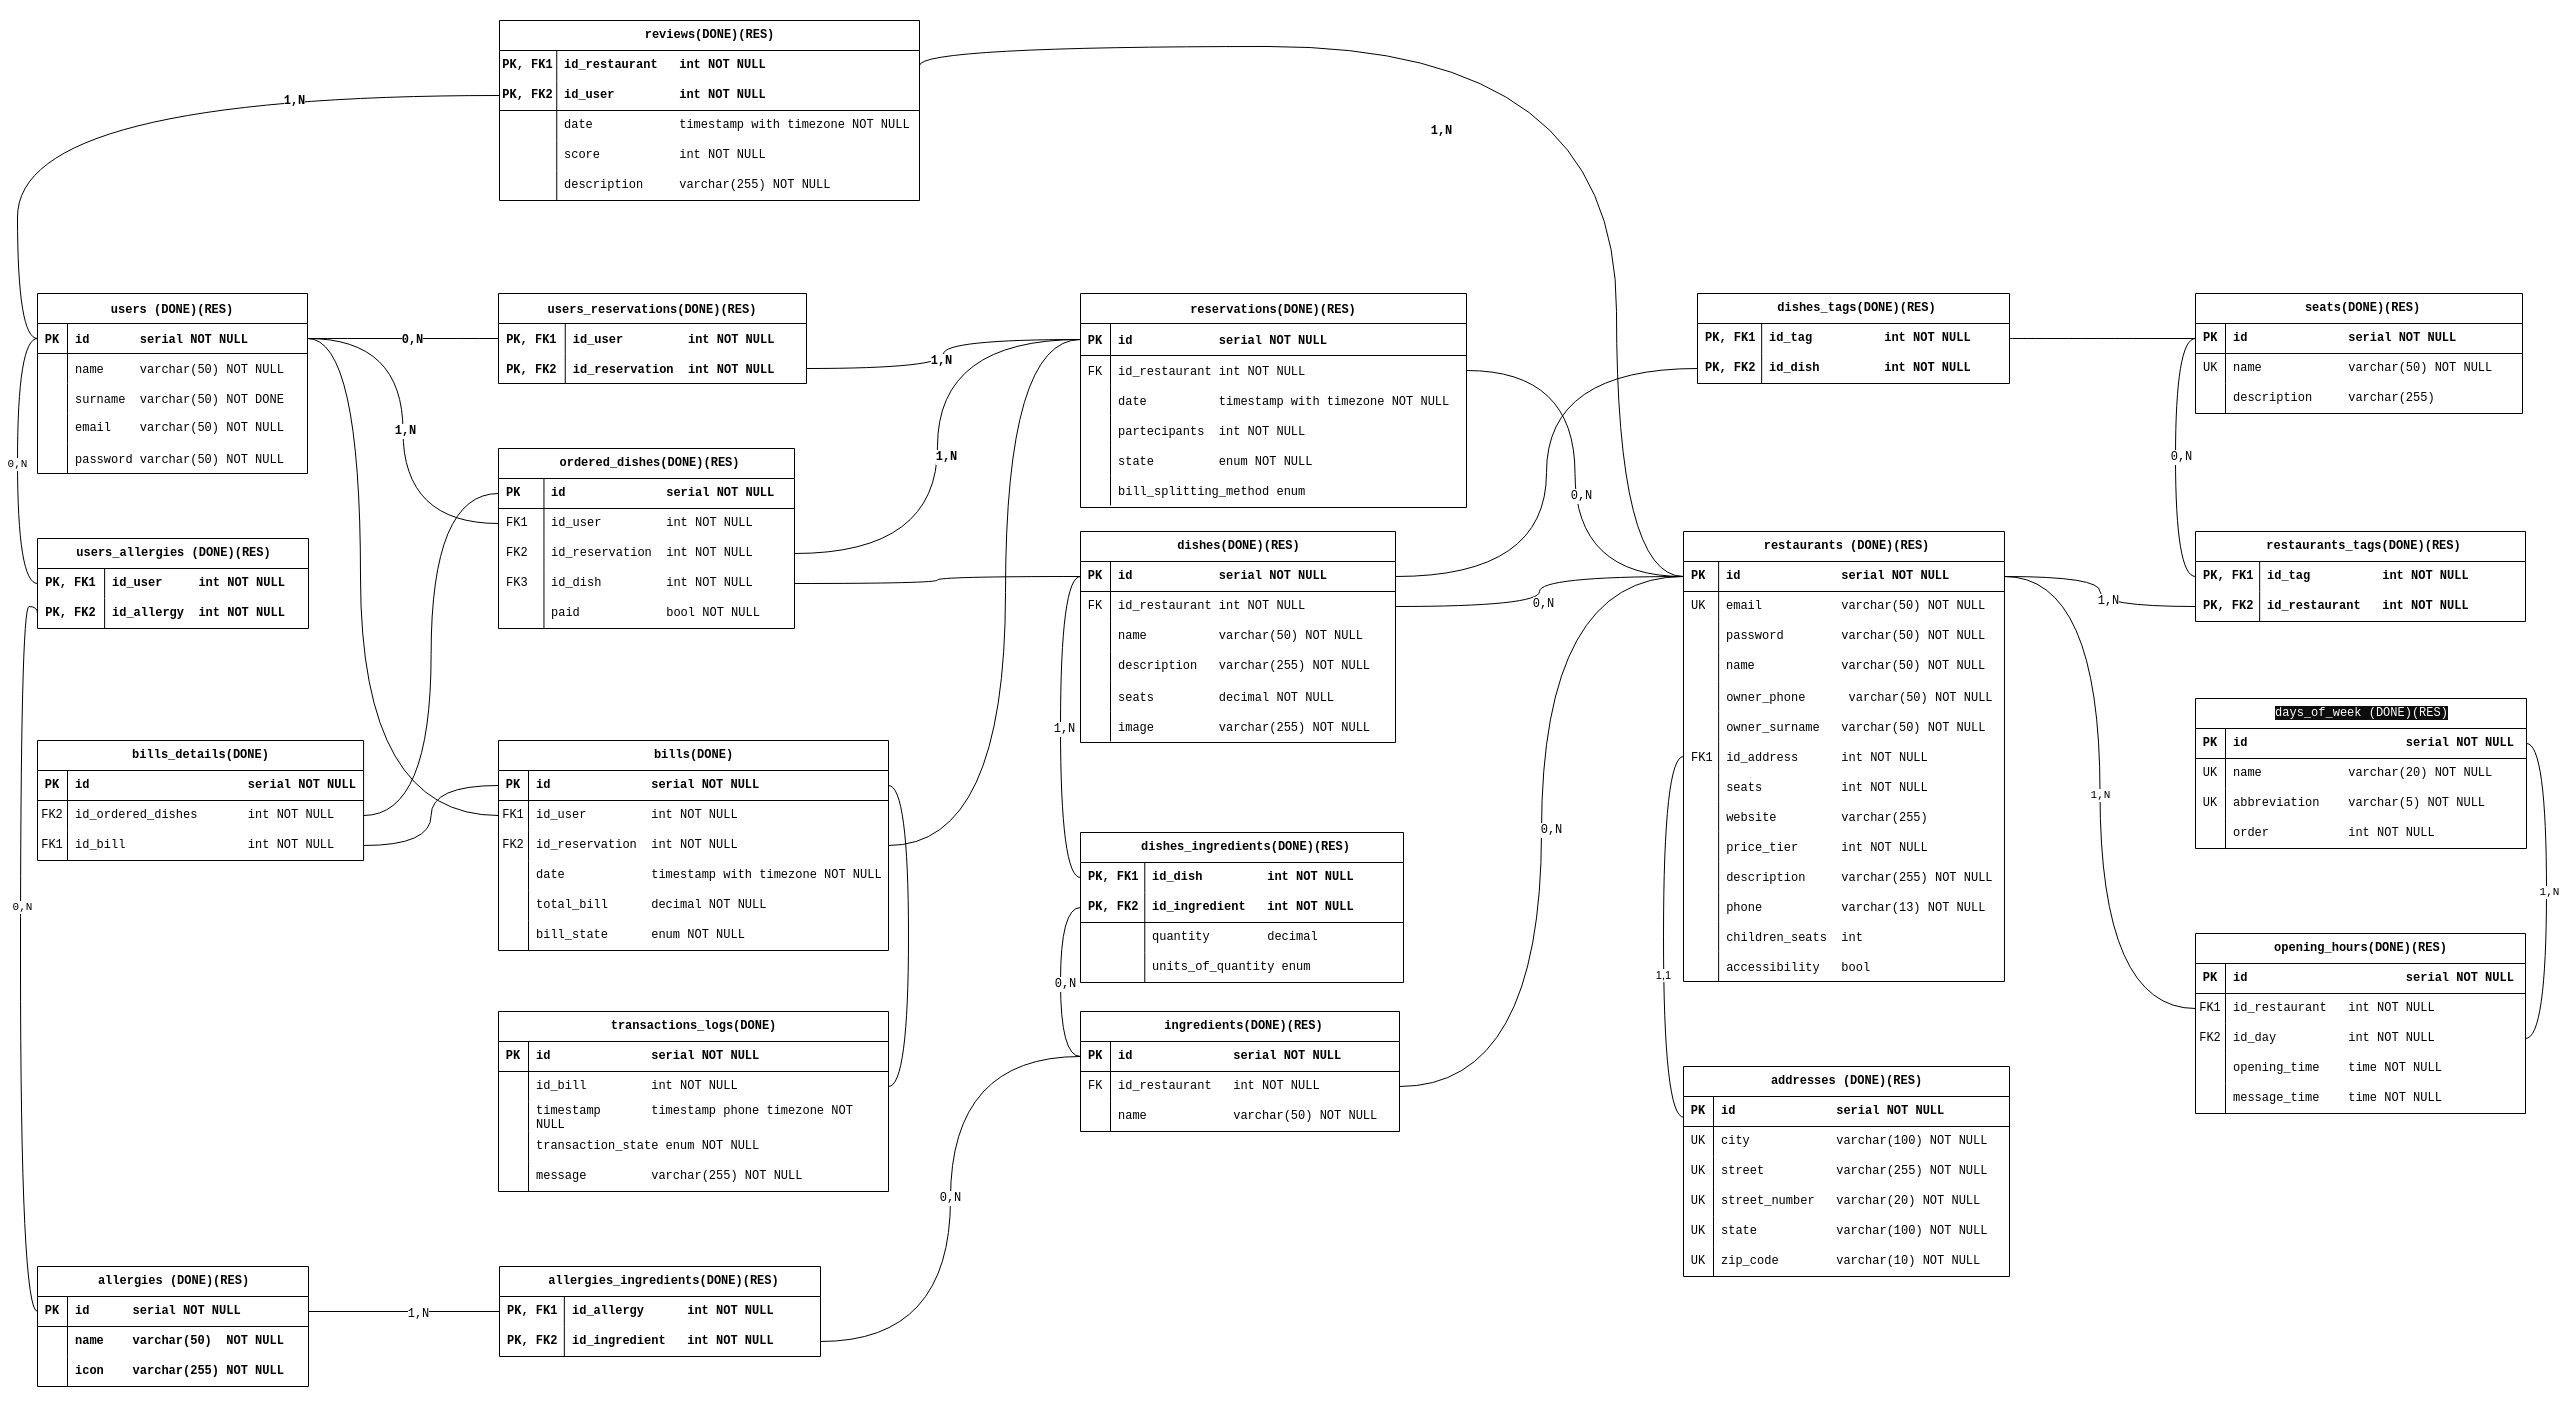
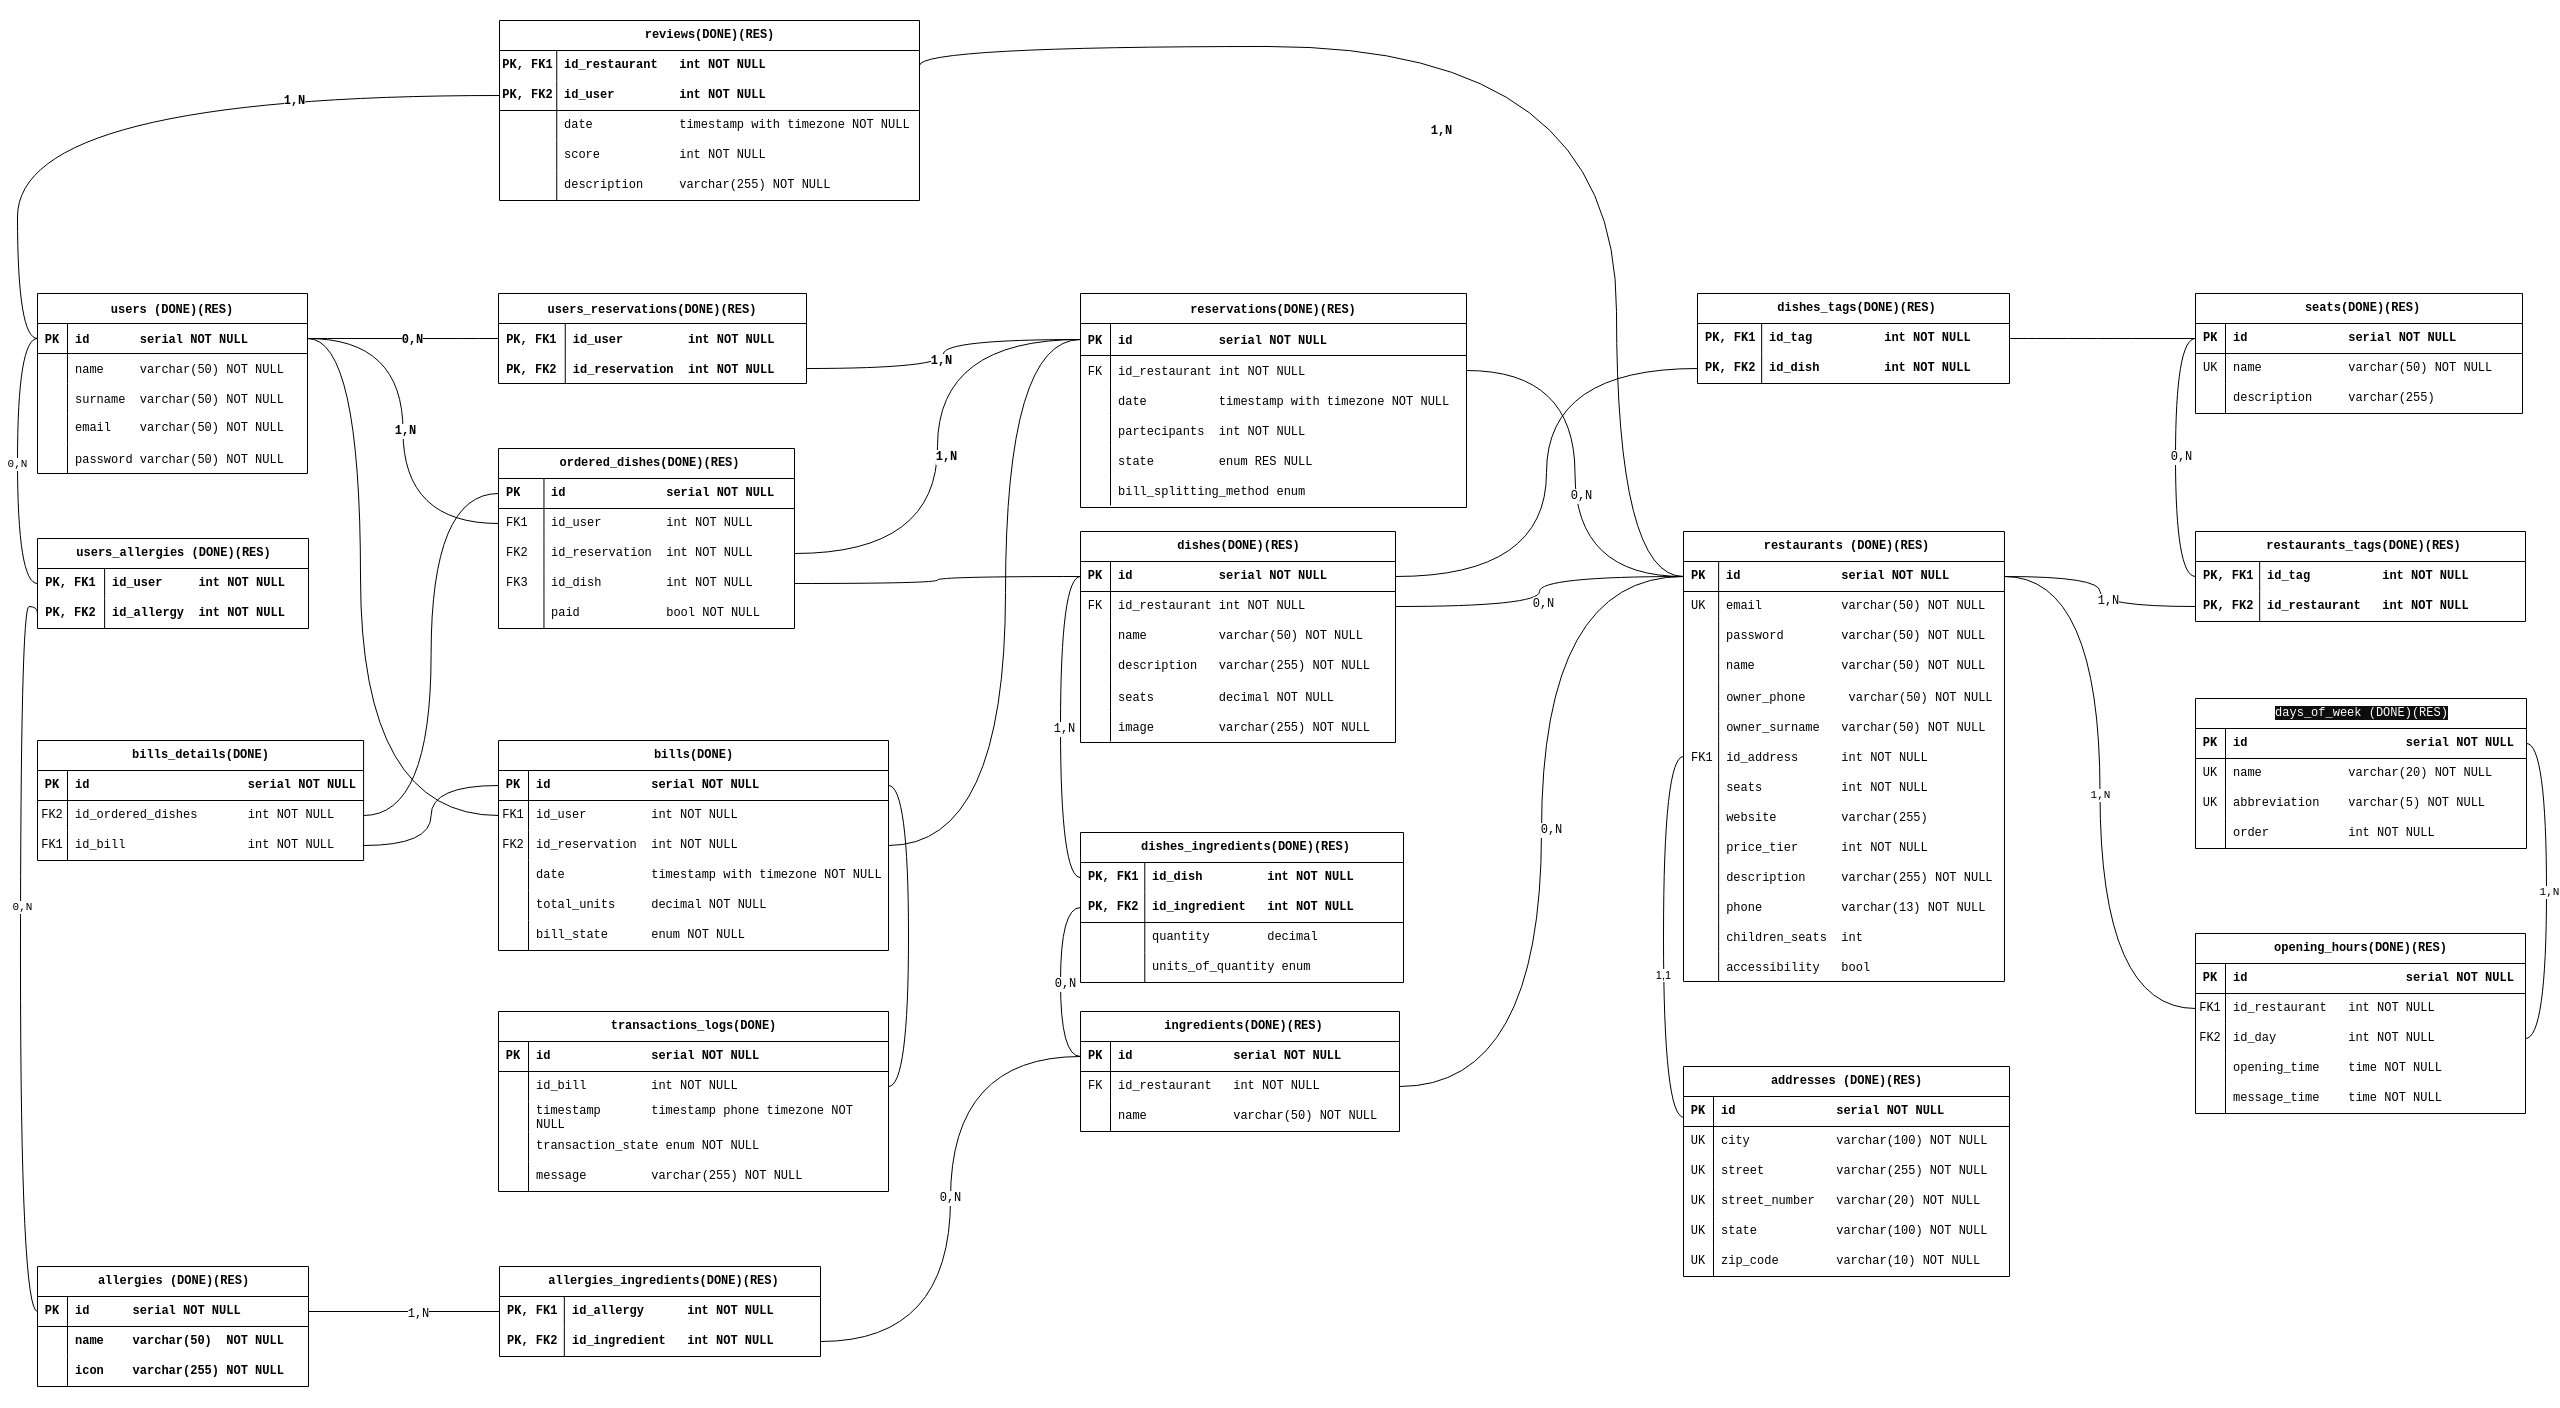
(168, 399) -> (168, 399)
(1199, 461) -> (1199, 461)
(617, 906) -> (623, 906)
